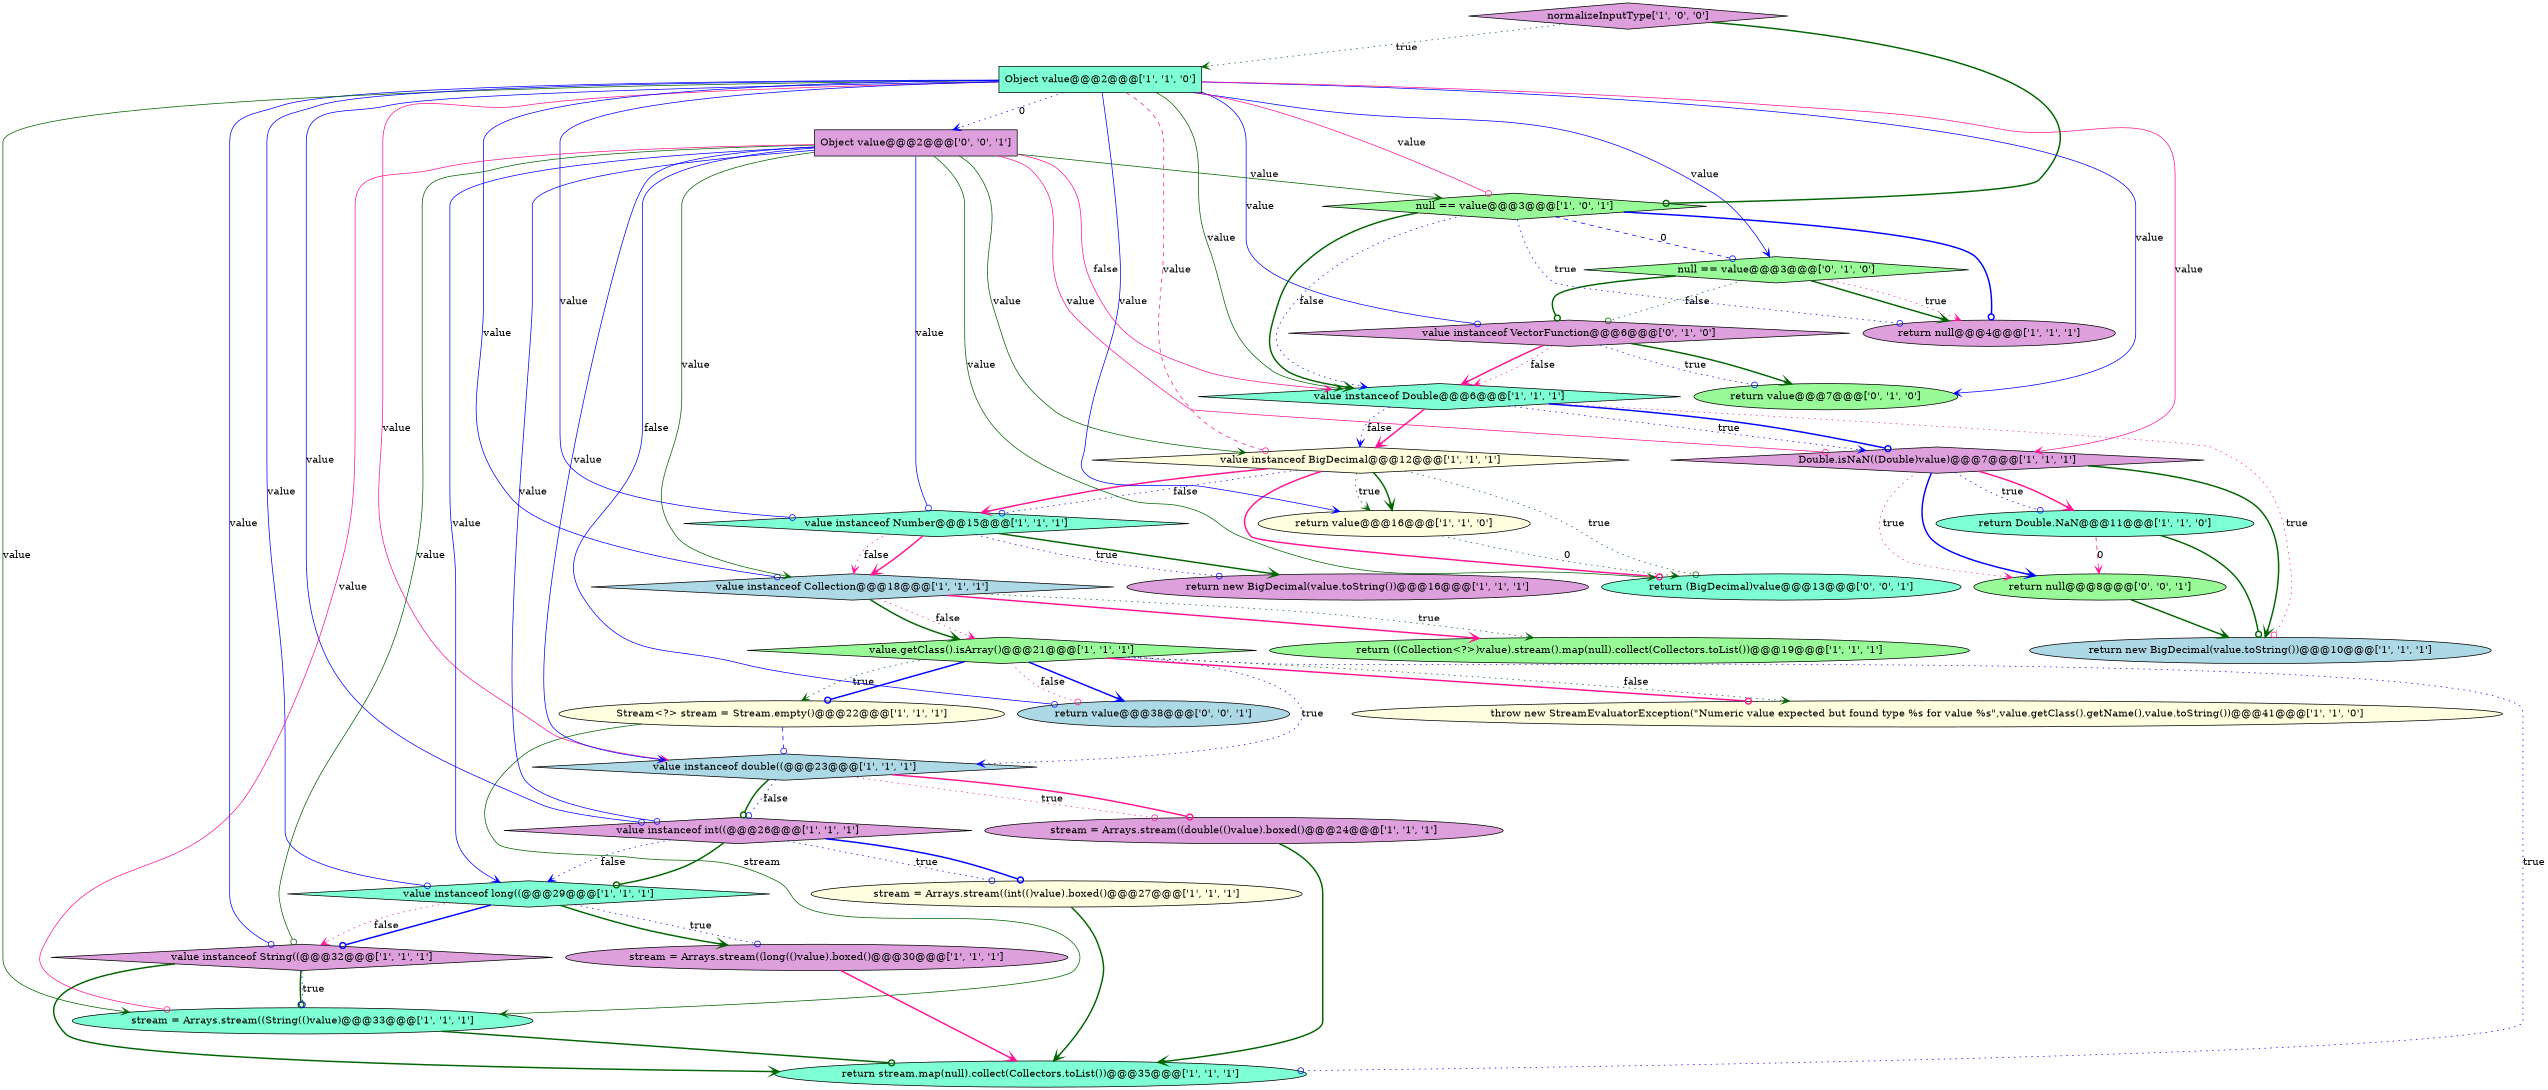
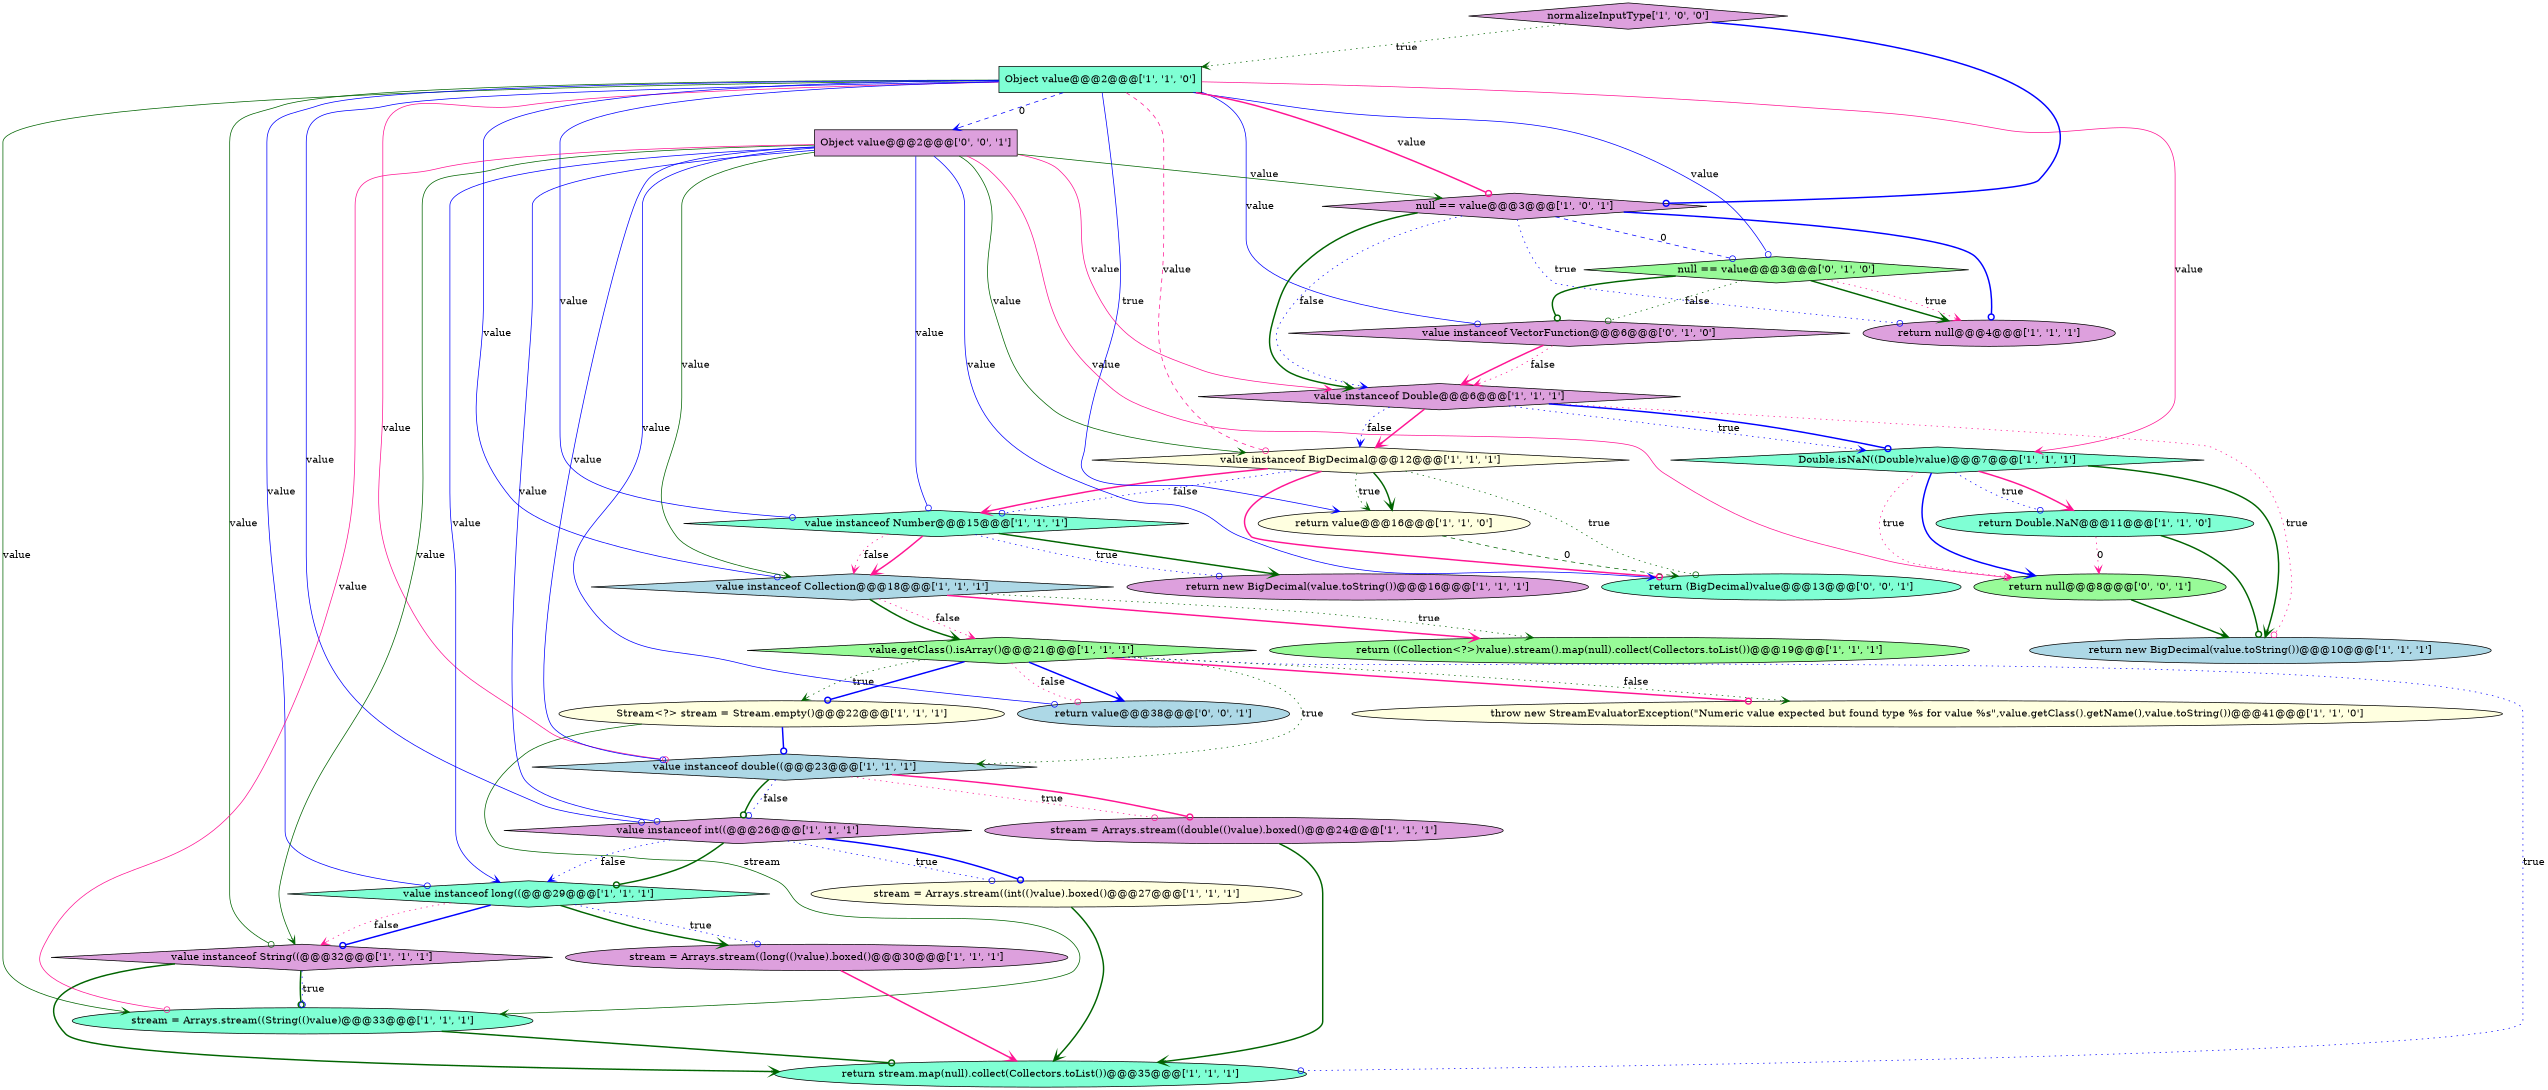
(1012, 110) -> (1012, 110)
(1499, 122) -> (1499, 122)
(1344, 134) -> (1344, 134)
(230, 157) -> (230, 157)
(2044, 171) -> (2054, 154)
(1514, 206) -> (1514, 206)
(383, 210) -> (383, 210)
(1215, 265) -> none
(1106, 270) -> (1106, 270)
(1133, 302) -> (1133, 302)
(422, 383) -> (422, 383)
(1439, 397) -> (1439, 397)
(1826, 397) -> none
(1336, 420) -> (1428, 436)
(580, 421) -> (580, 421)
(657, 428) -> (657, 428)
(1937, 460) -> (1937, 460)
(1173, 505) -> (1173, 505)
(2097, 552) -> (2097, 552)
(1556, 559) -> (1556, 559)
(783, 738) -> (783, 738)
(1243, 745) -> (1243, 745)
